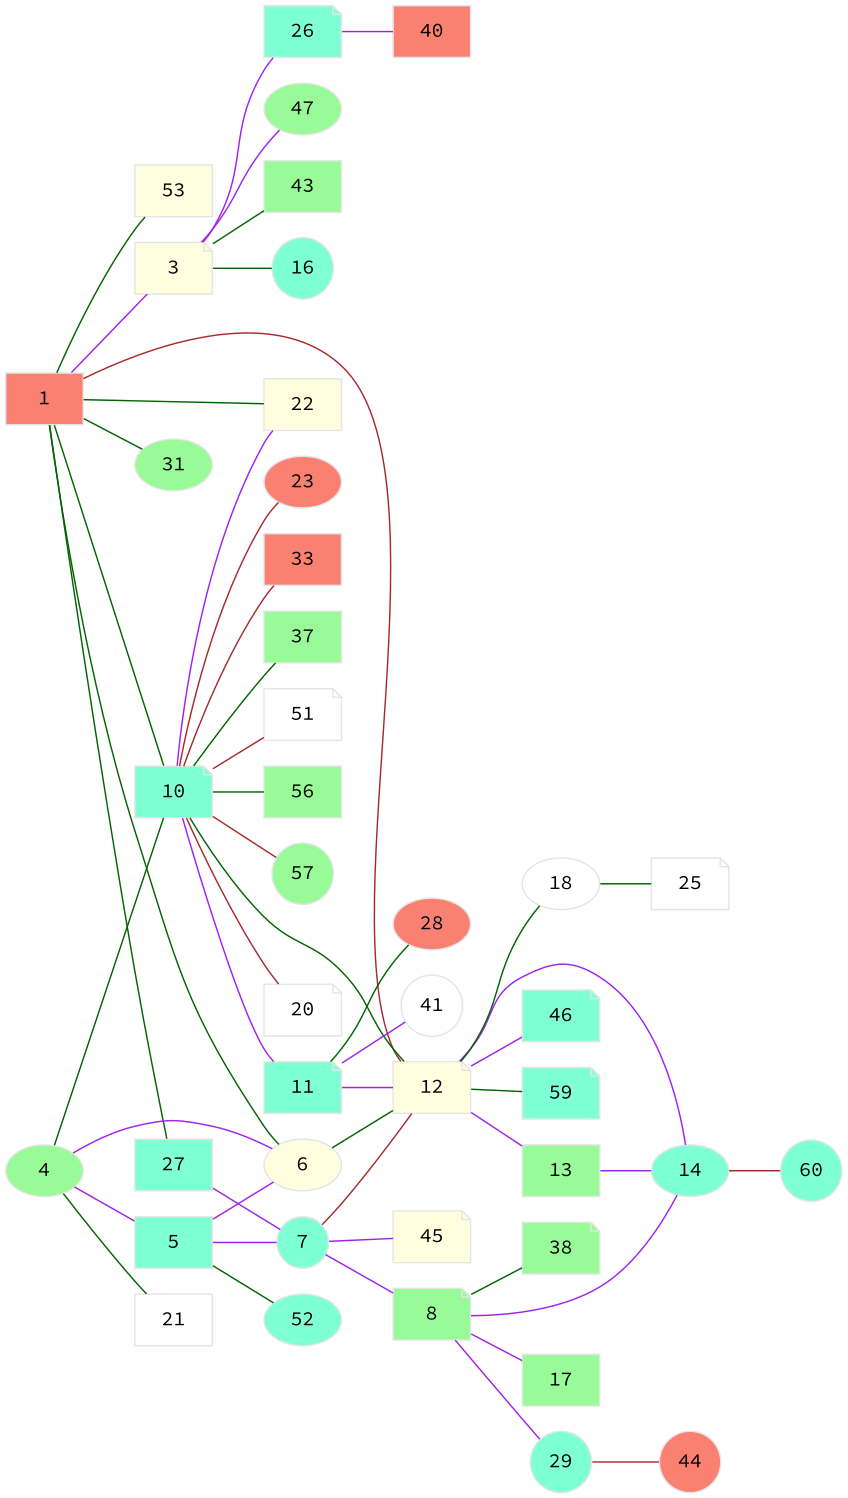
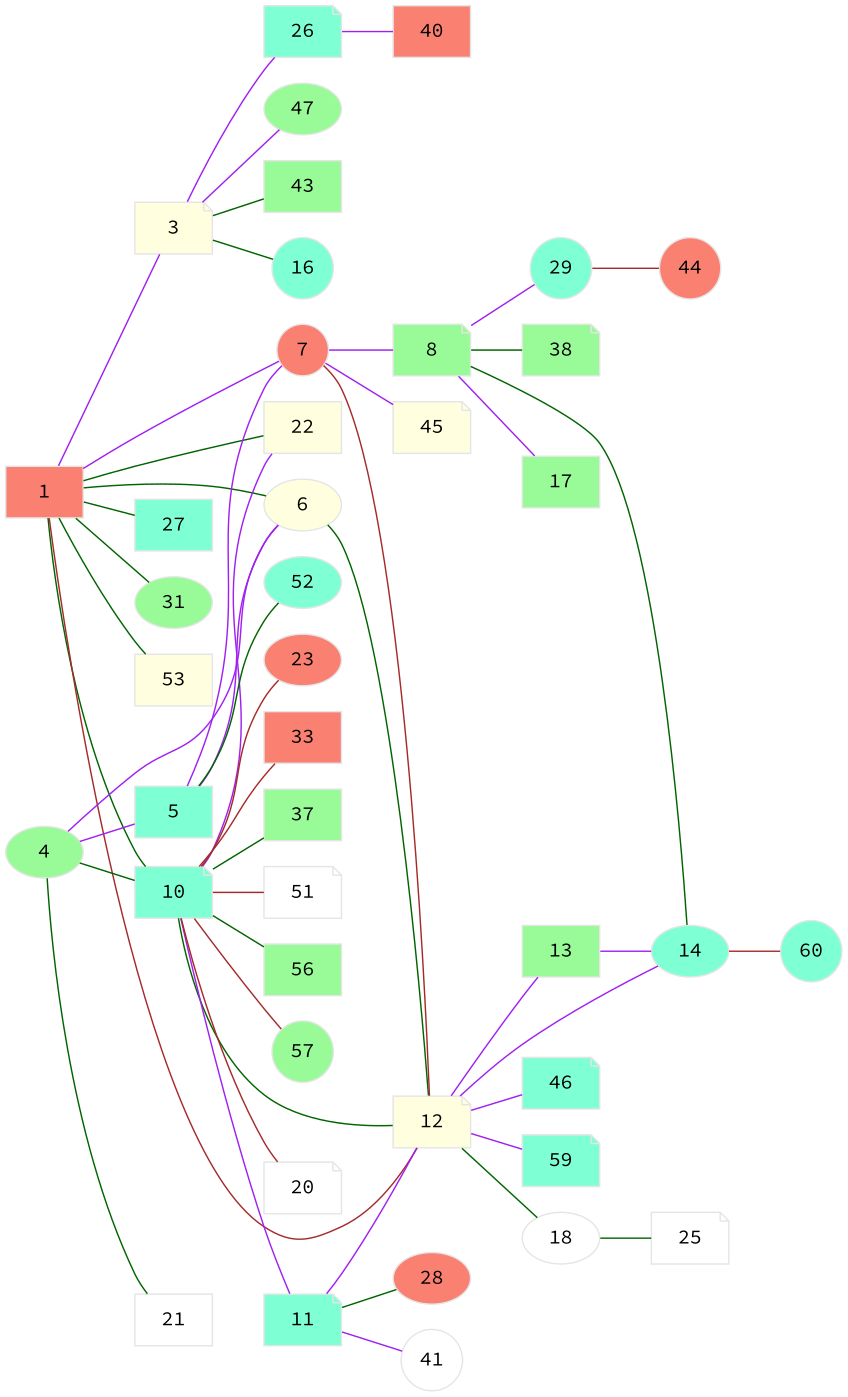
(497, 1090) -> (497, 1141)
(247, 1209) -> (180, 413)
(303, 1242) -> (303, 350)
(594, 1290) -> (650, 605)
